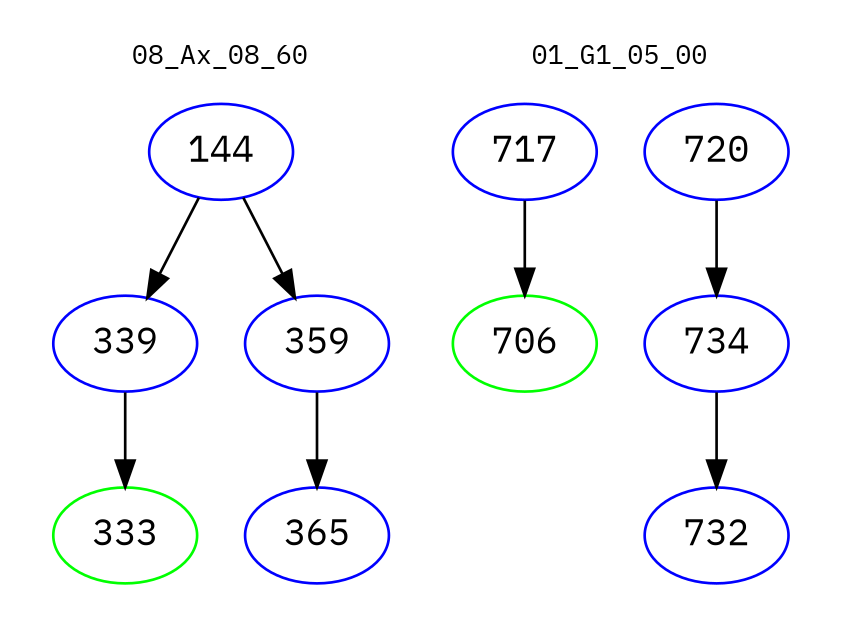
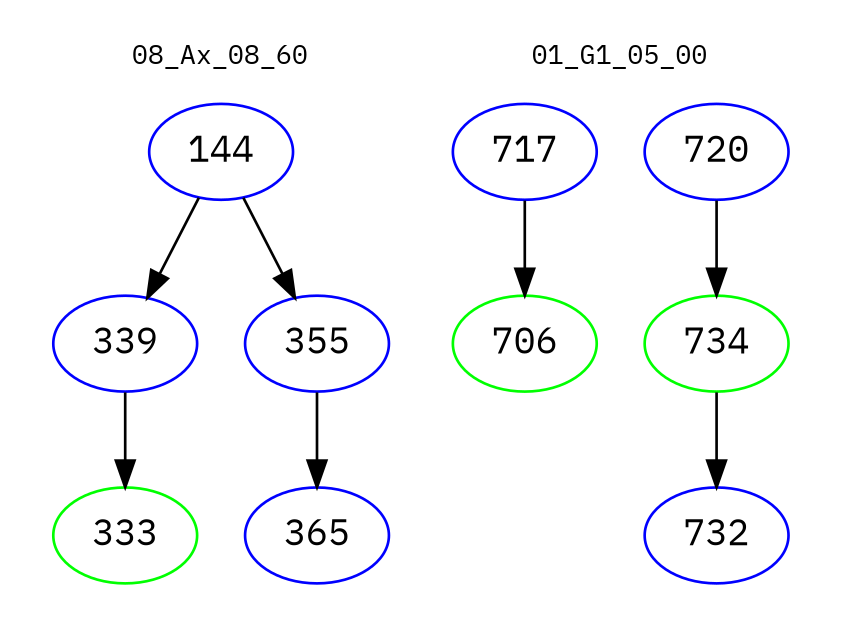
(317, 344) -> (317, 344)
(717, 344) -> (717, 344)
